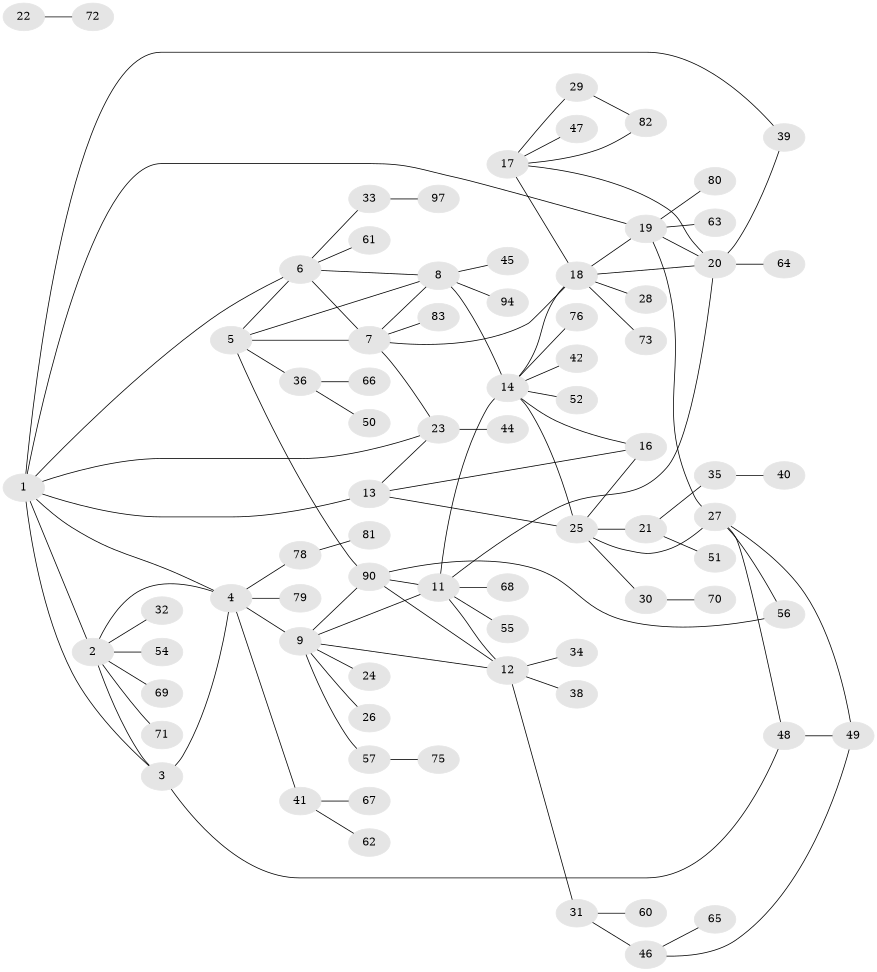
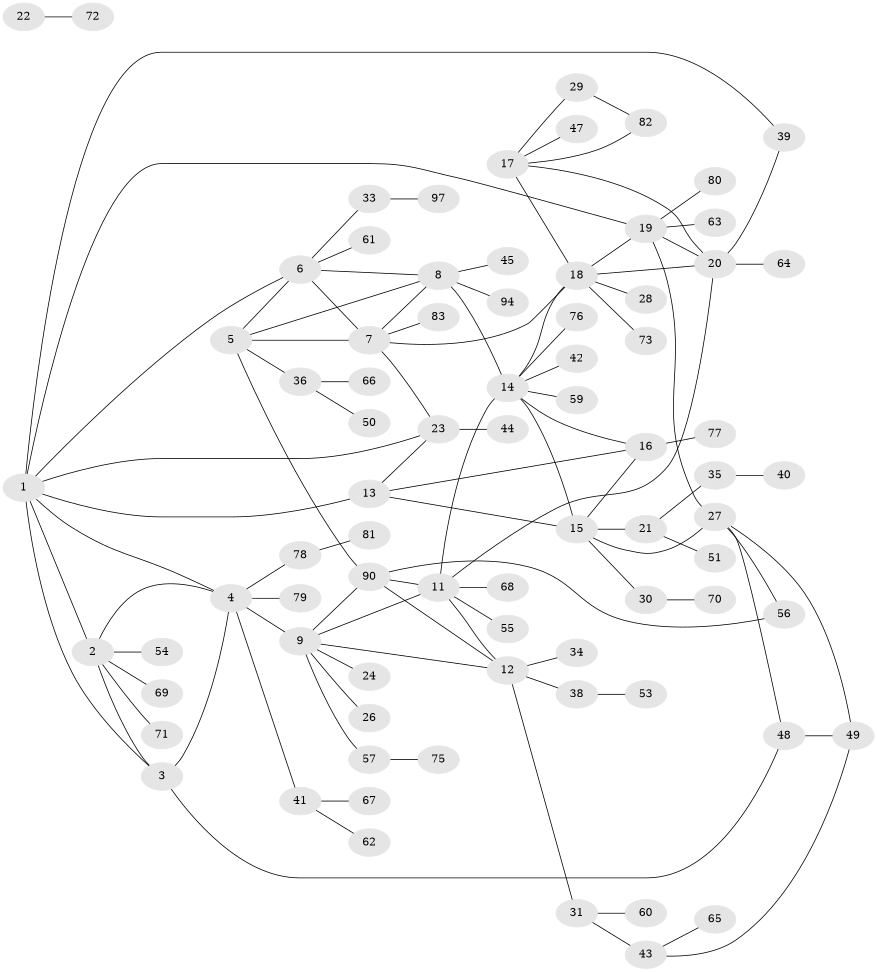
(577, 400) -> (577, 400)
none -> (715, 434)
(577, 529) -> (577, 529)
(162, 611) -> none
none -> (646, 694)
(646, 955) -> (646, 955)
